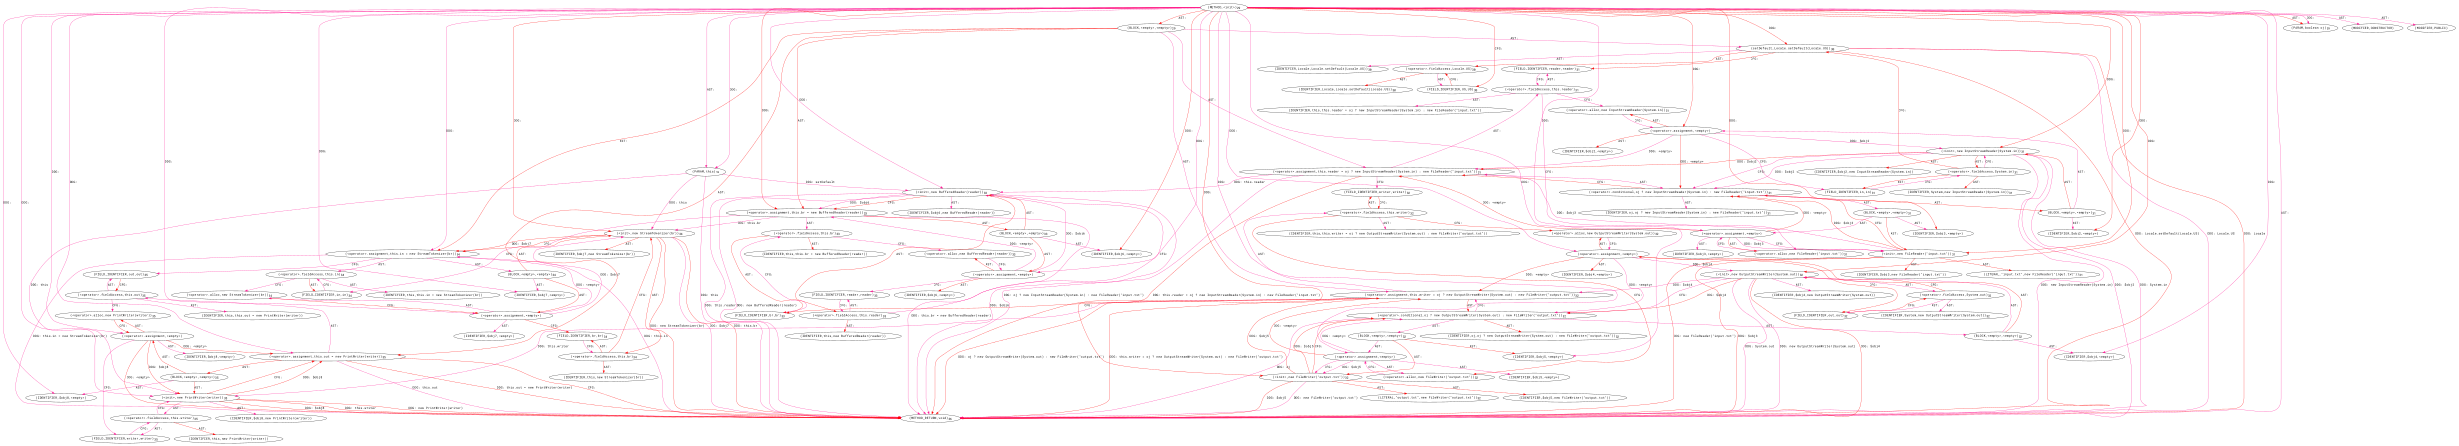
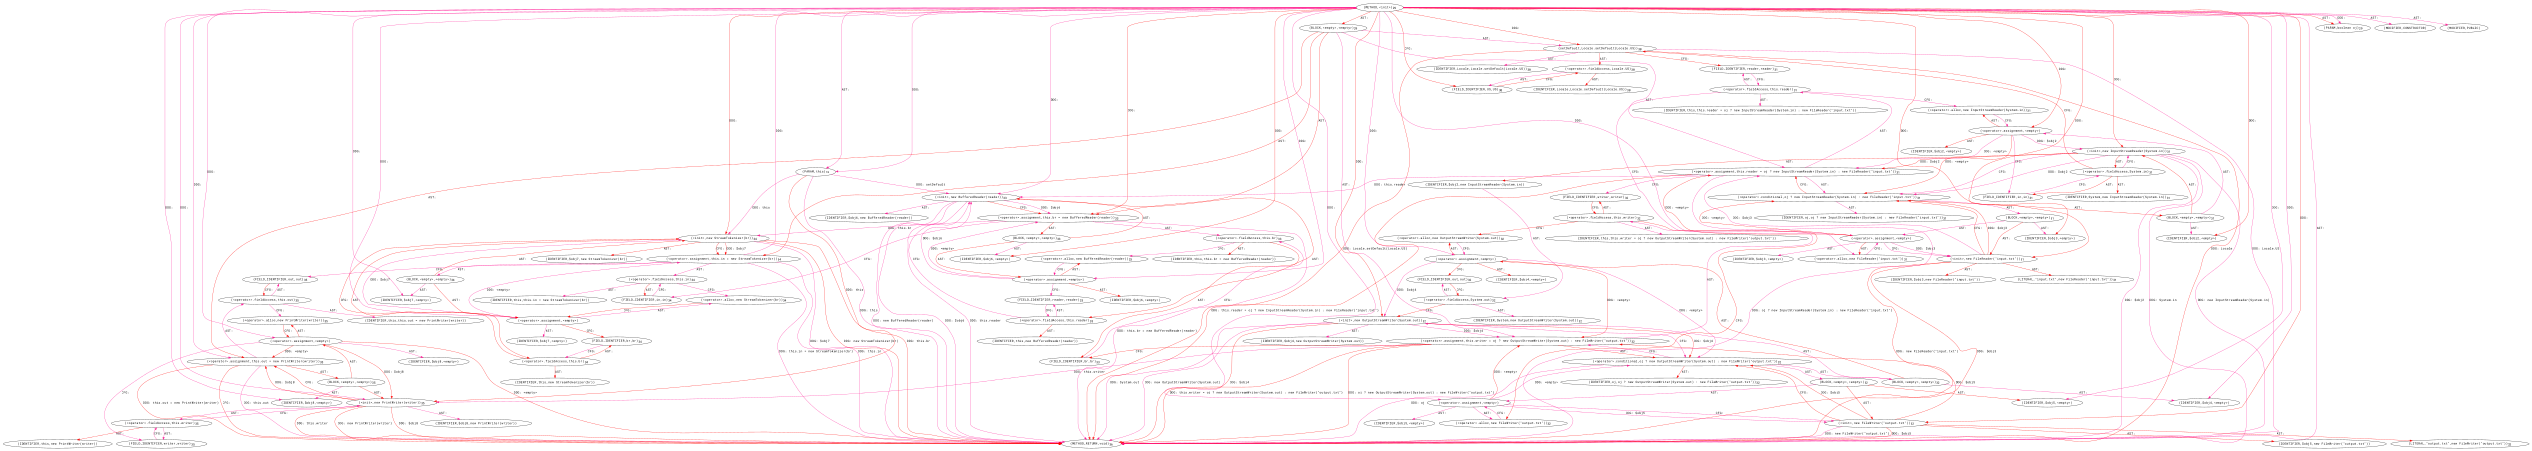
(562, 16) -> (873, 14)
(243, 216) -> (781, 376)
(1885, 284) -> (1544, 255)
